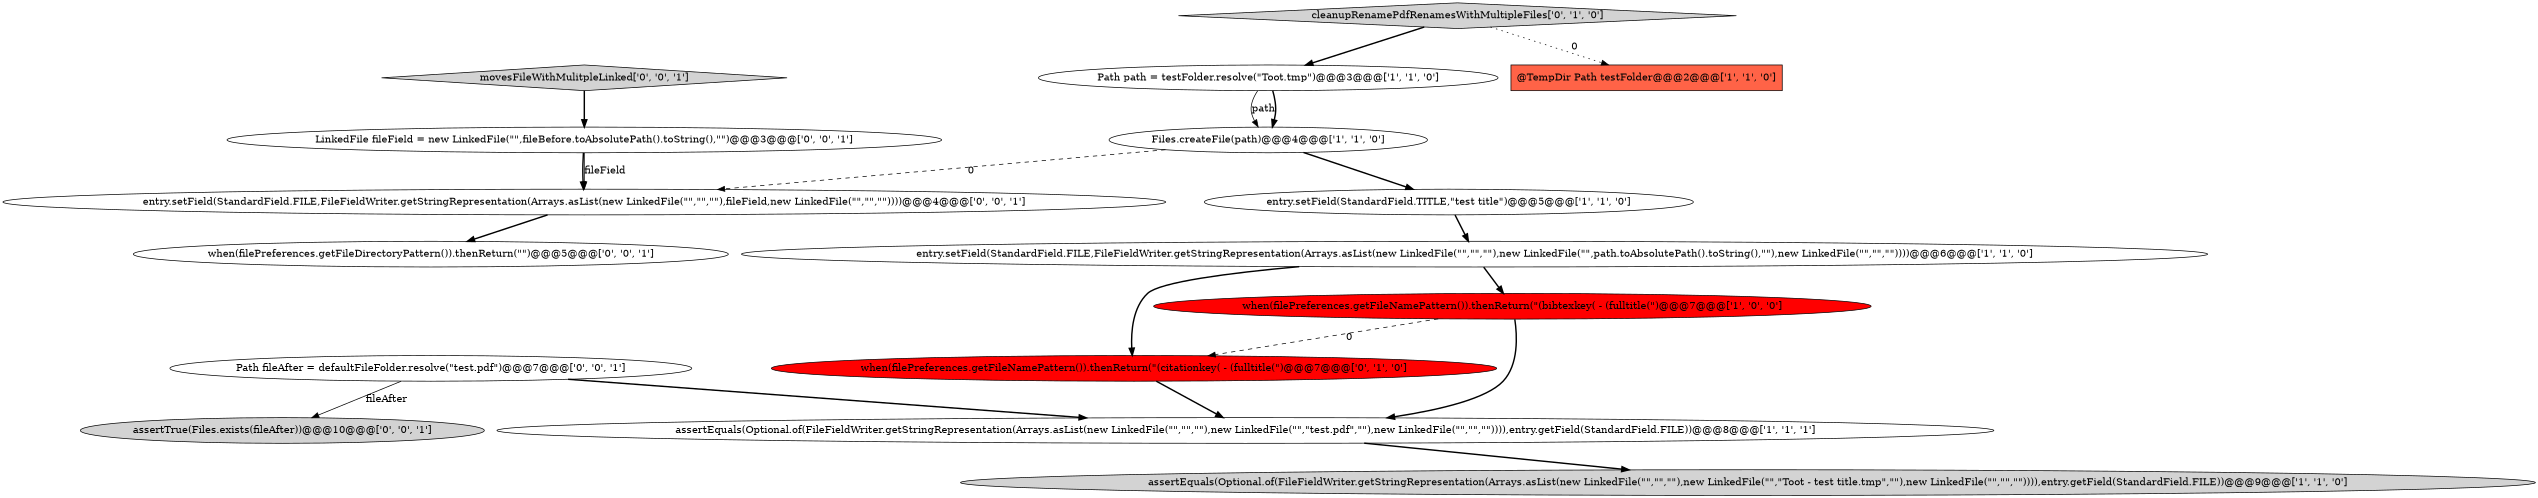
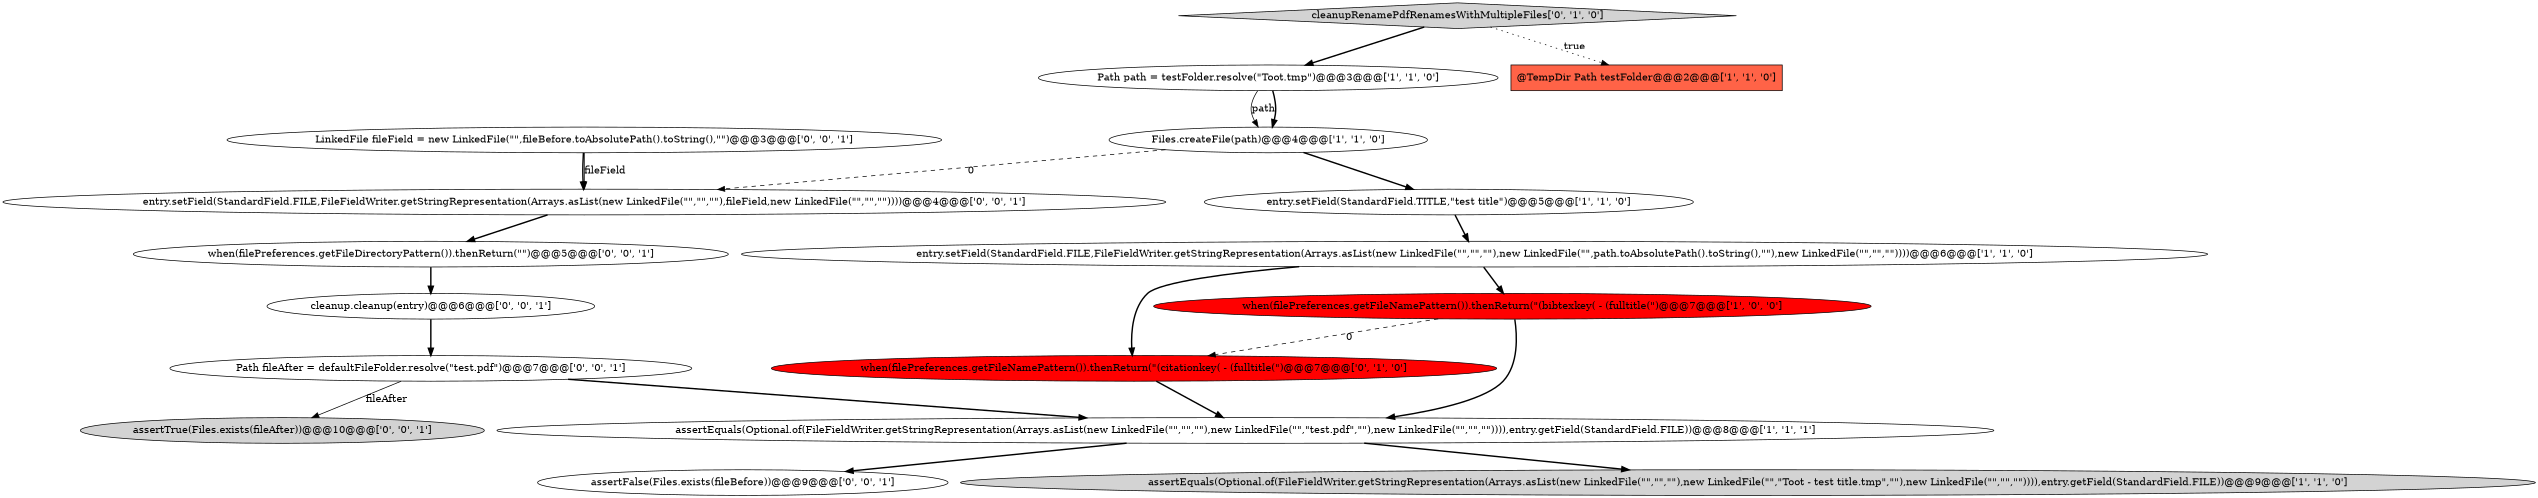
(1575, 47) -> (1575, 47)
(584, 78) -> none
none -> (431, 306)
none -> (743, 483)
